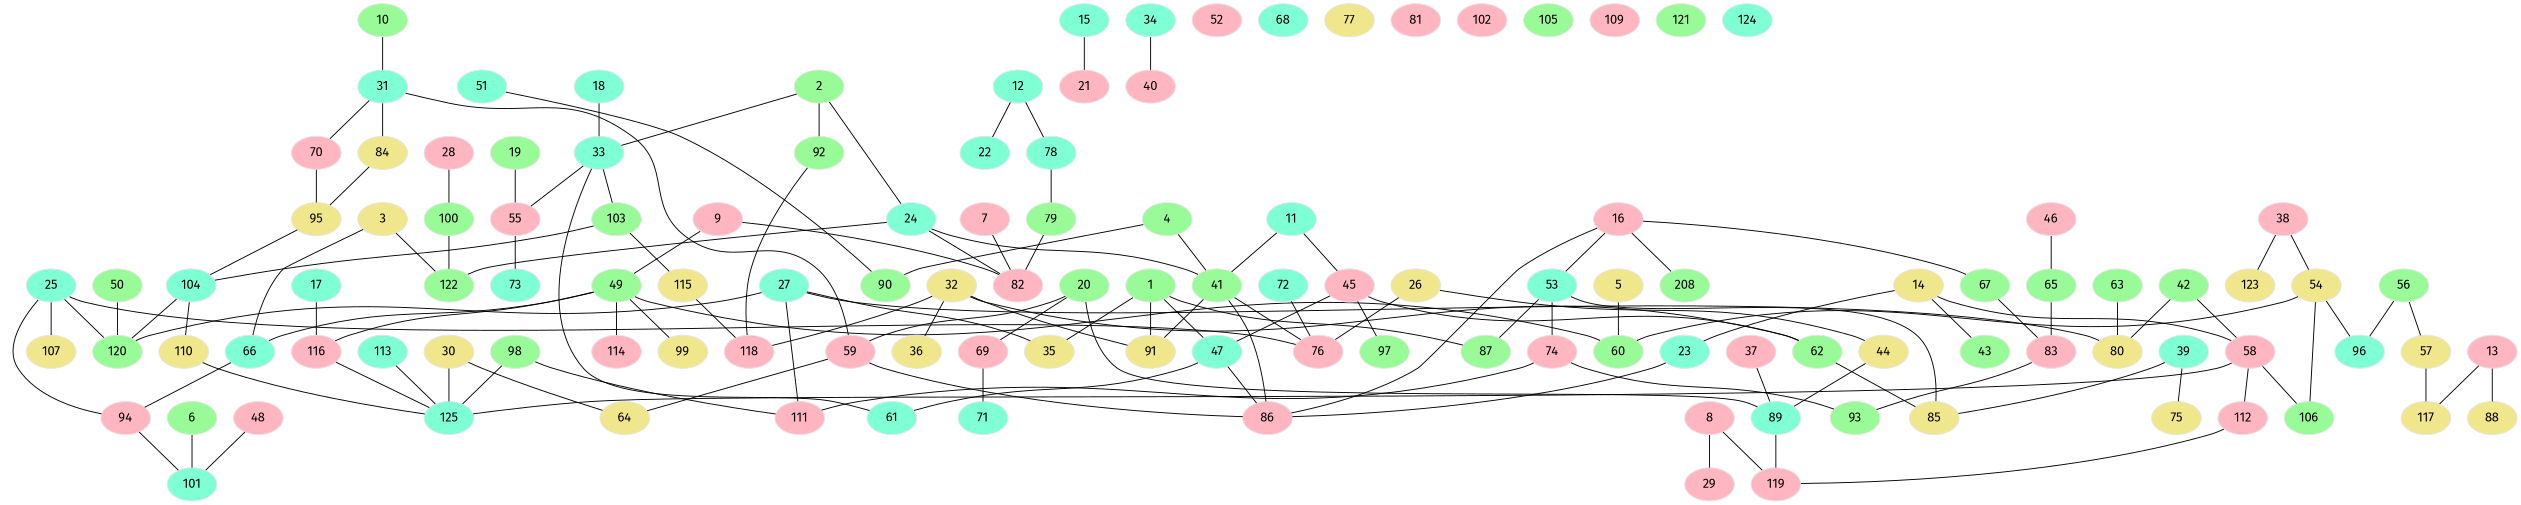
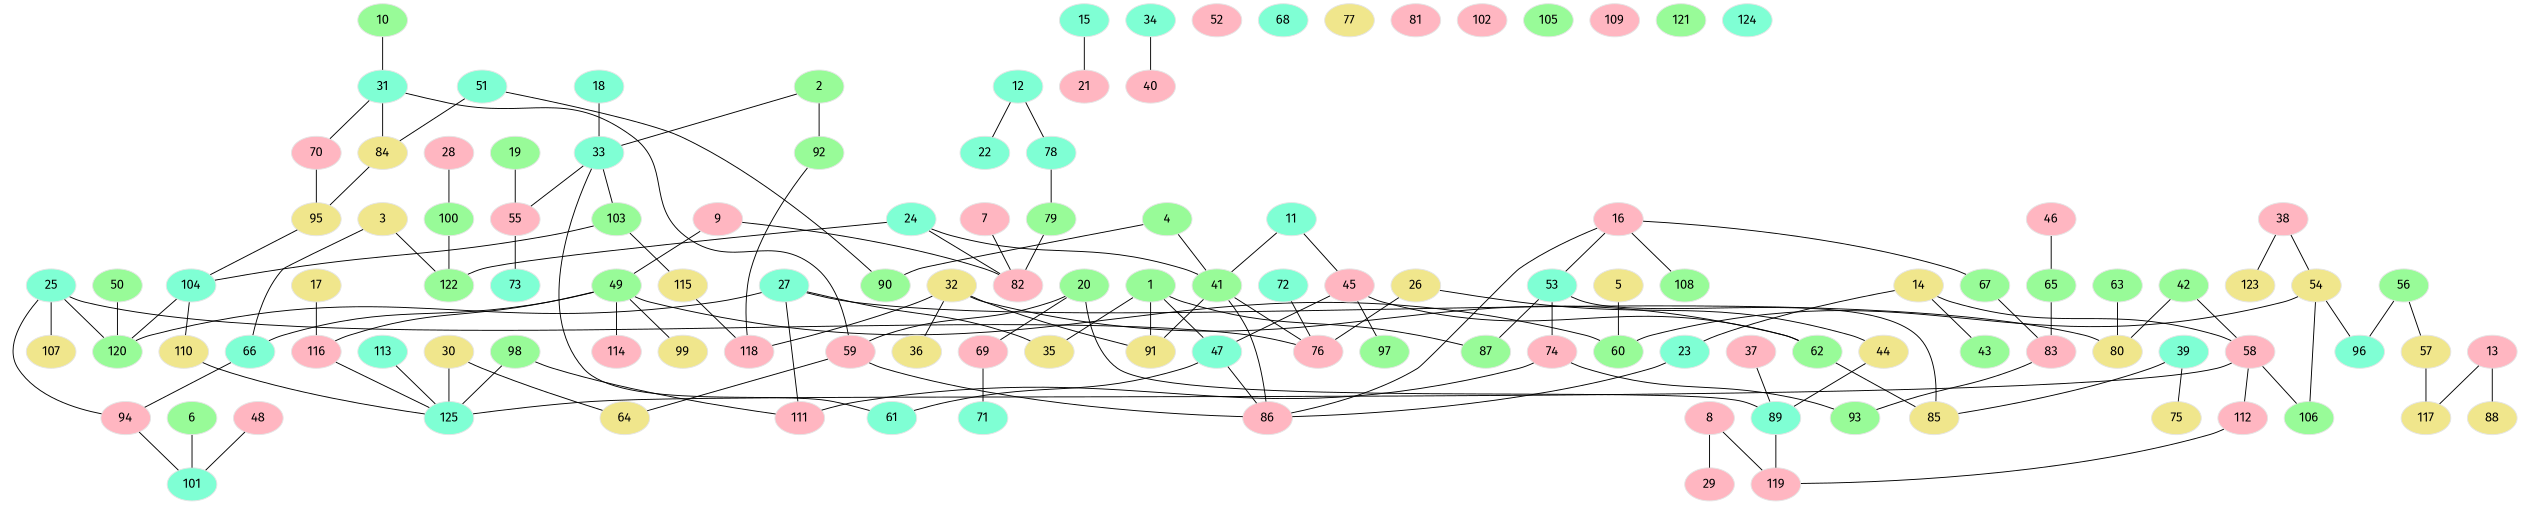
none -> (432, 120)
(865, 153) -> none
(316, 285) -> (316, 285)
(1685, 285) -> (1685, 285)
